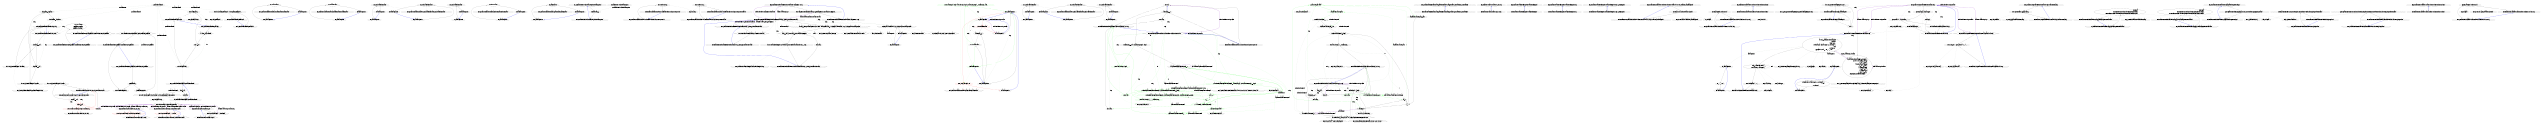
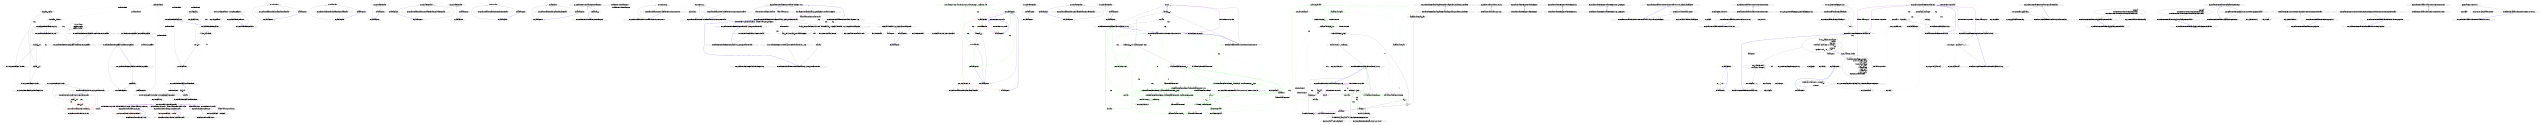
(1873, 6) -> (1911, 14)
(122, 7) -> (122, 7)
(194, 107) -> (194, 107)
